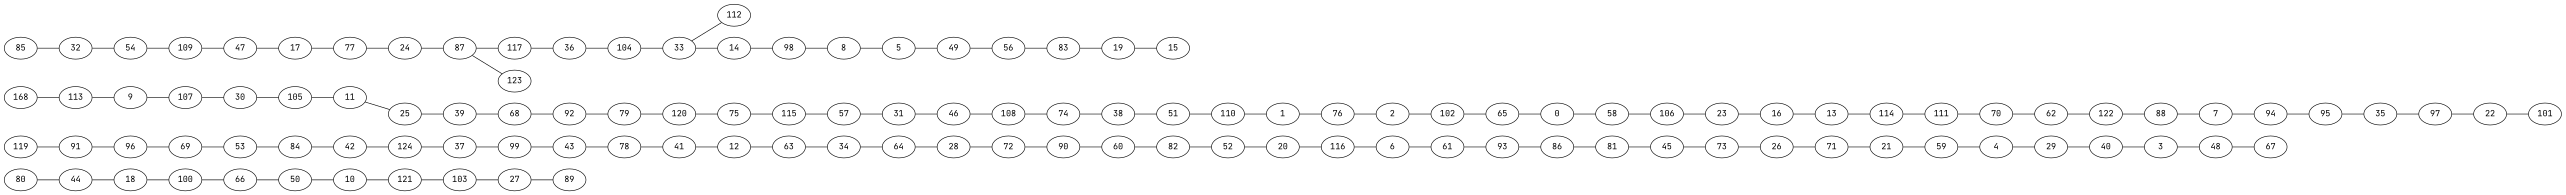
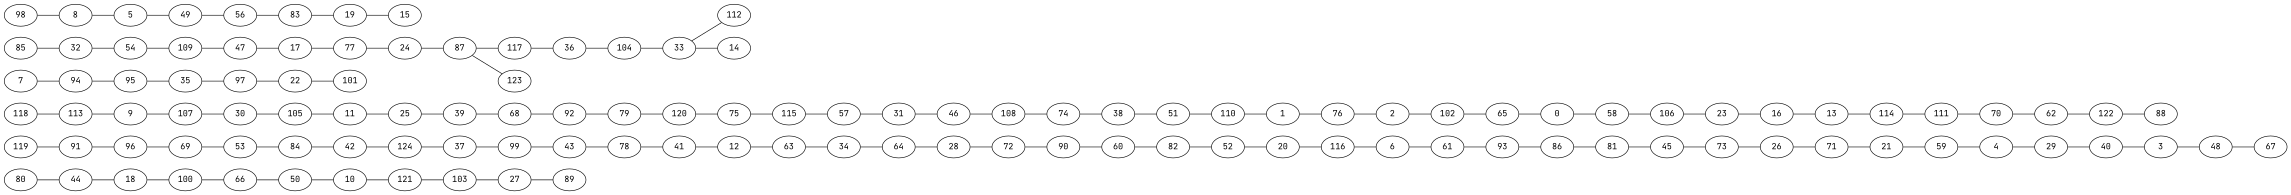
(762, 48) -> none
(21, 98) -> (21, 114)
(2188, 114) -> none
